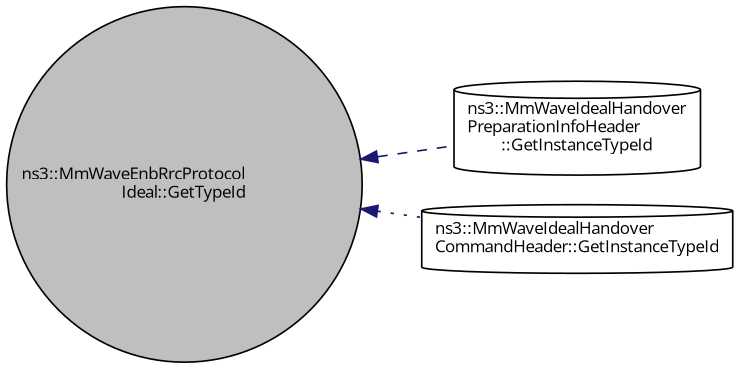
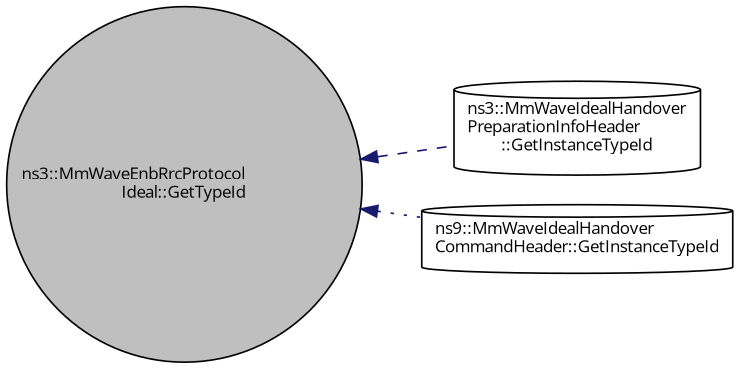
(577, 239) -> (577, 239)
